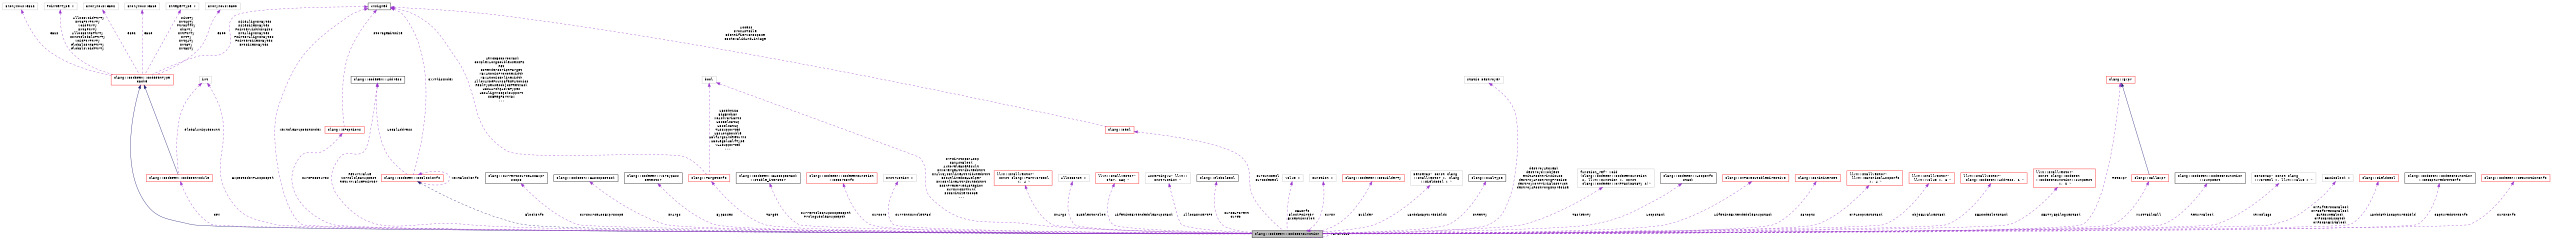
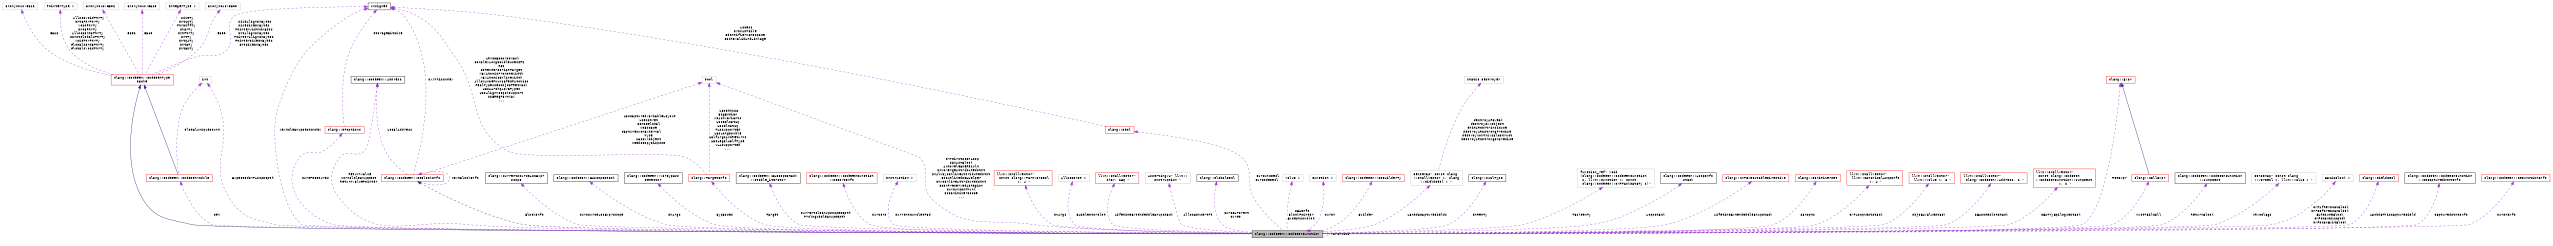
none -> (560, 129)
(1485, 226) -> (1453, 126)
